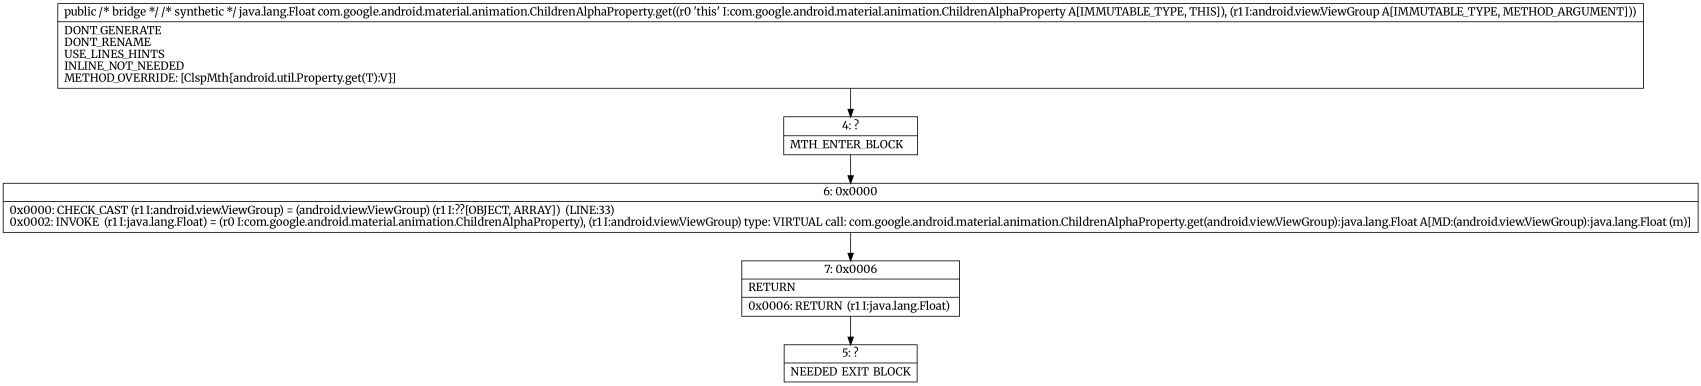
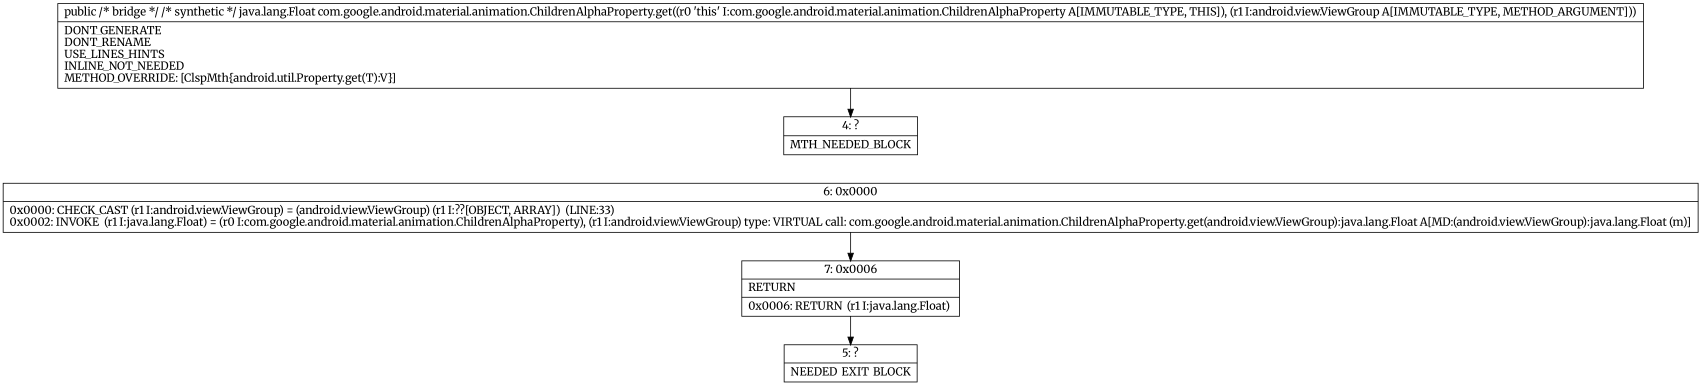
(847, 145) -> (851, 145)
(851, 165) -> none
